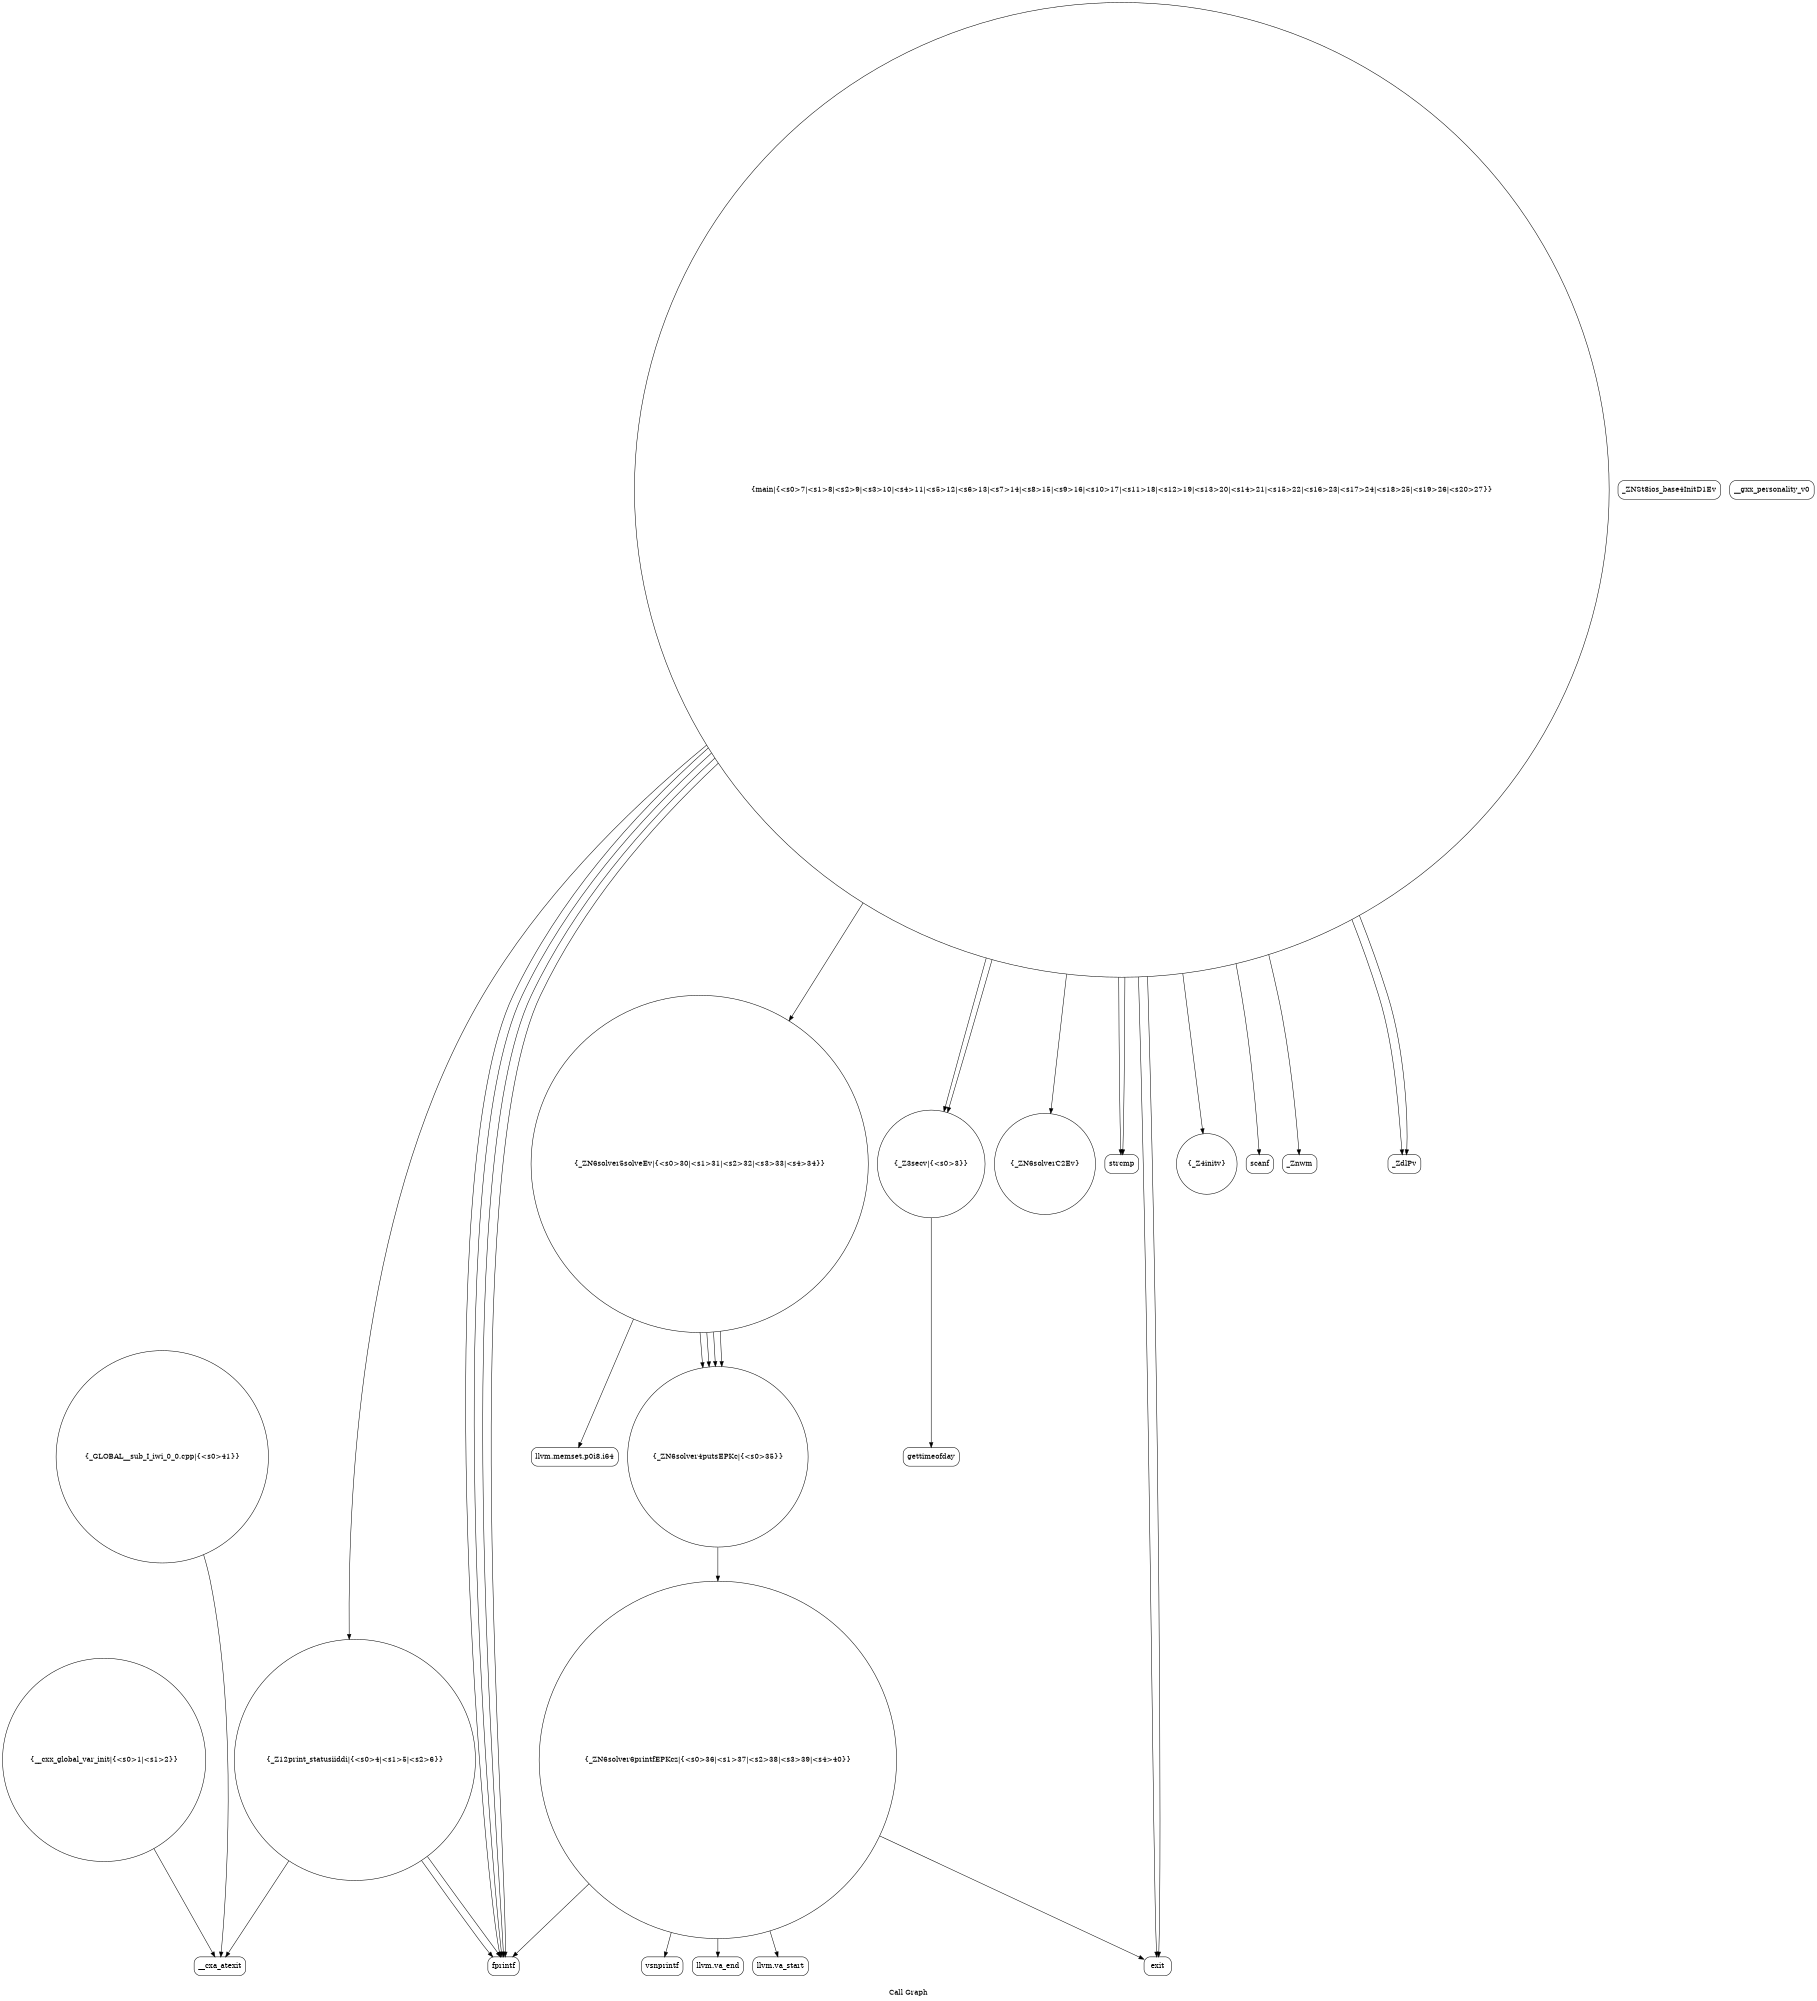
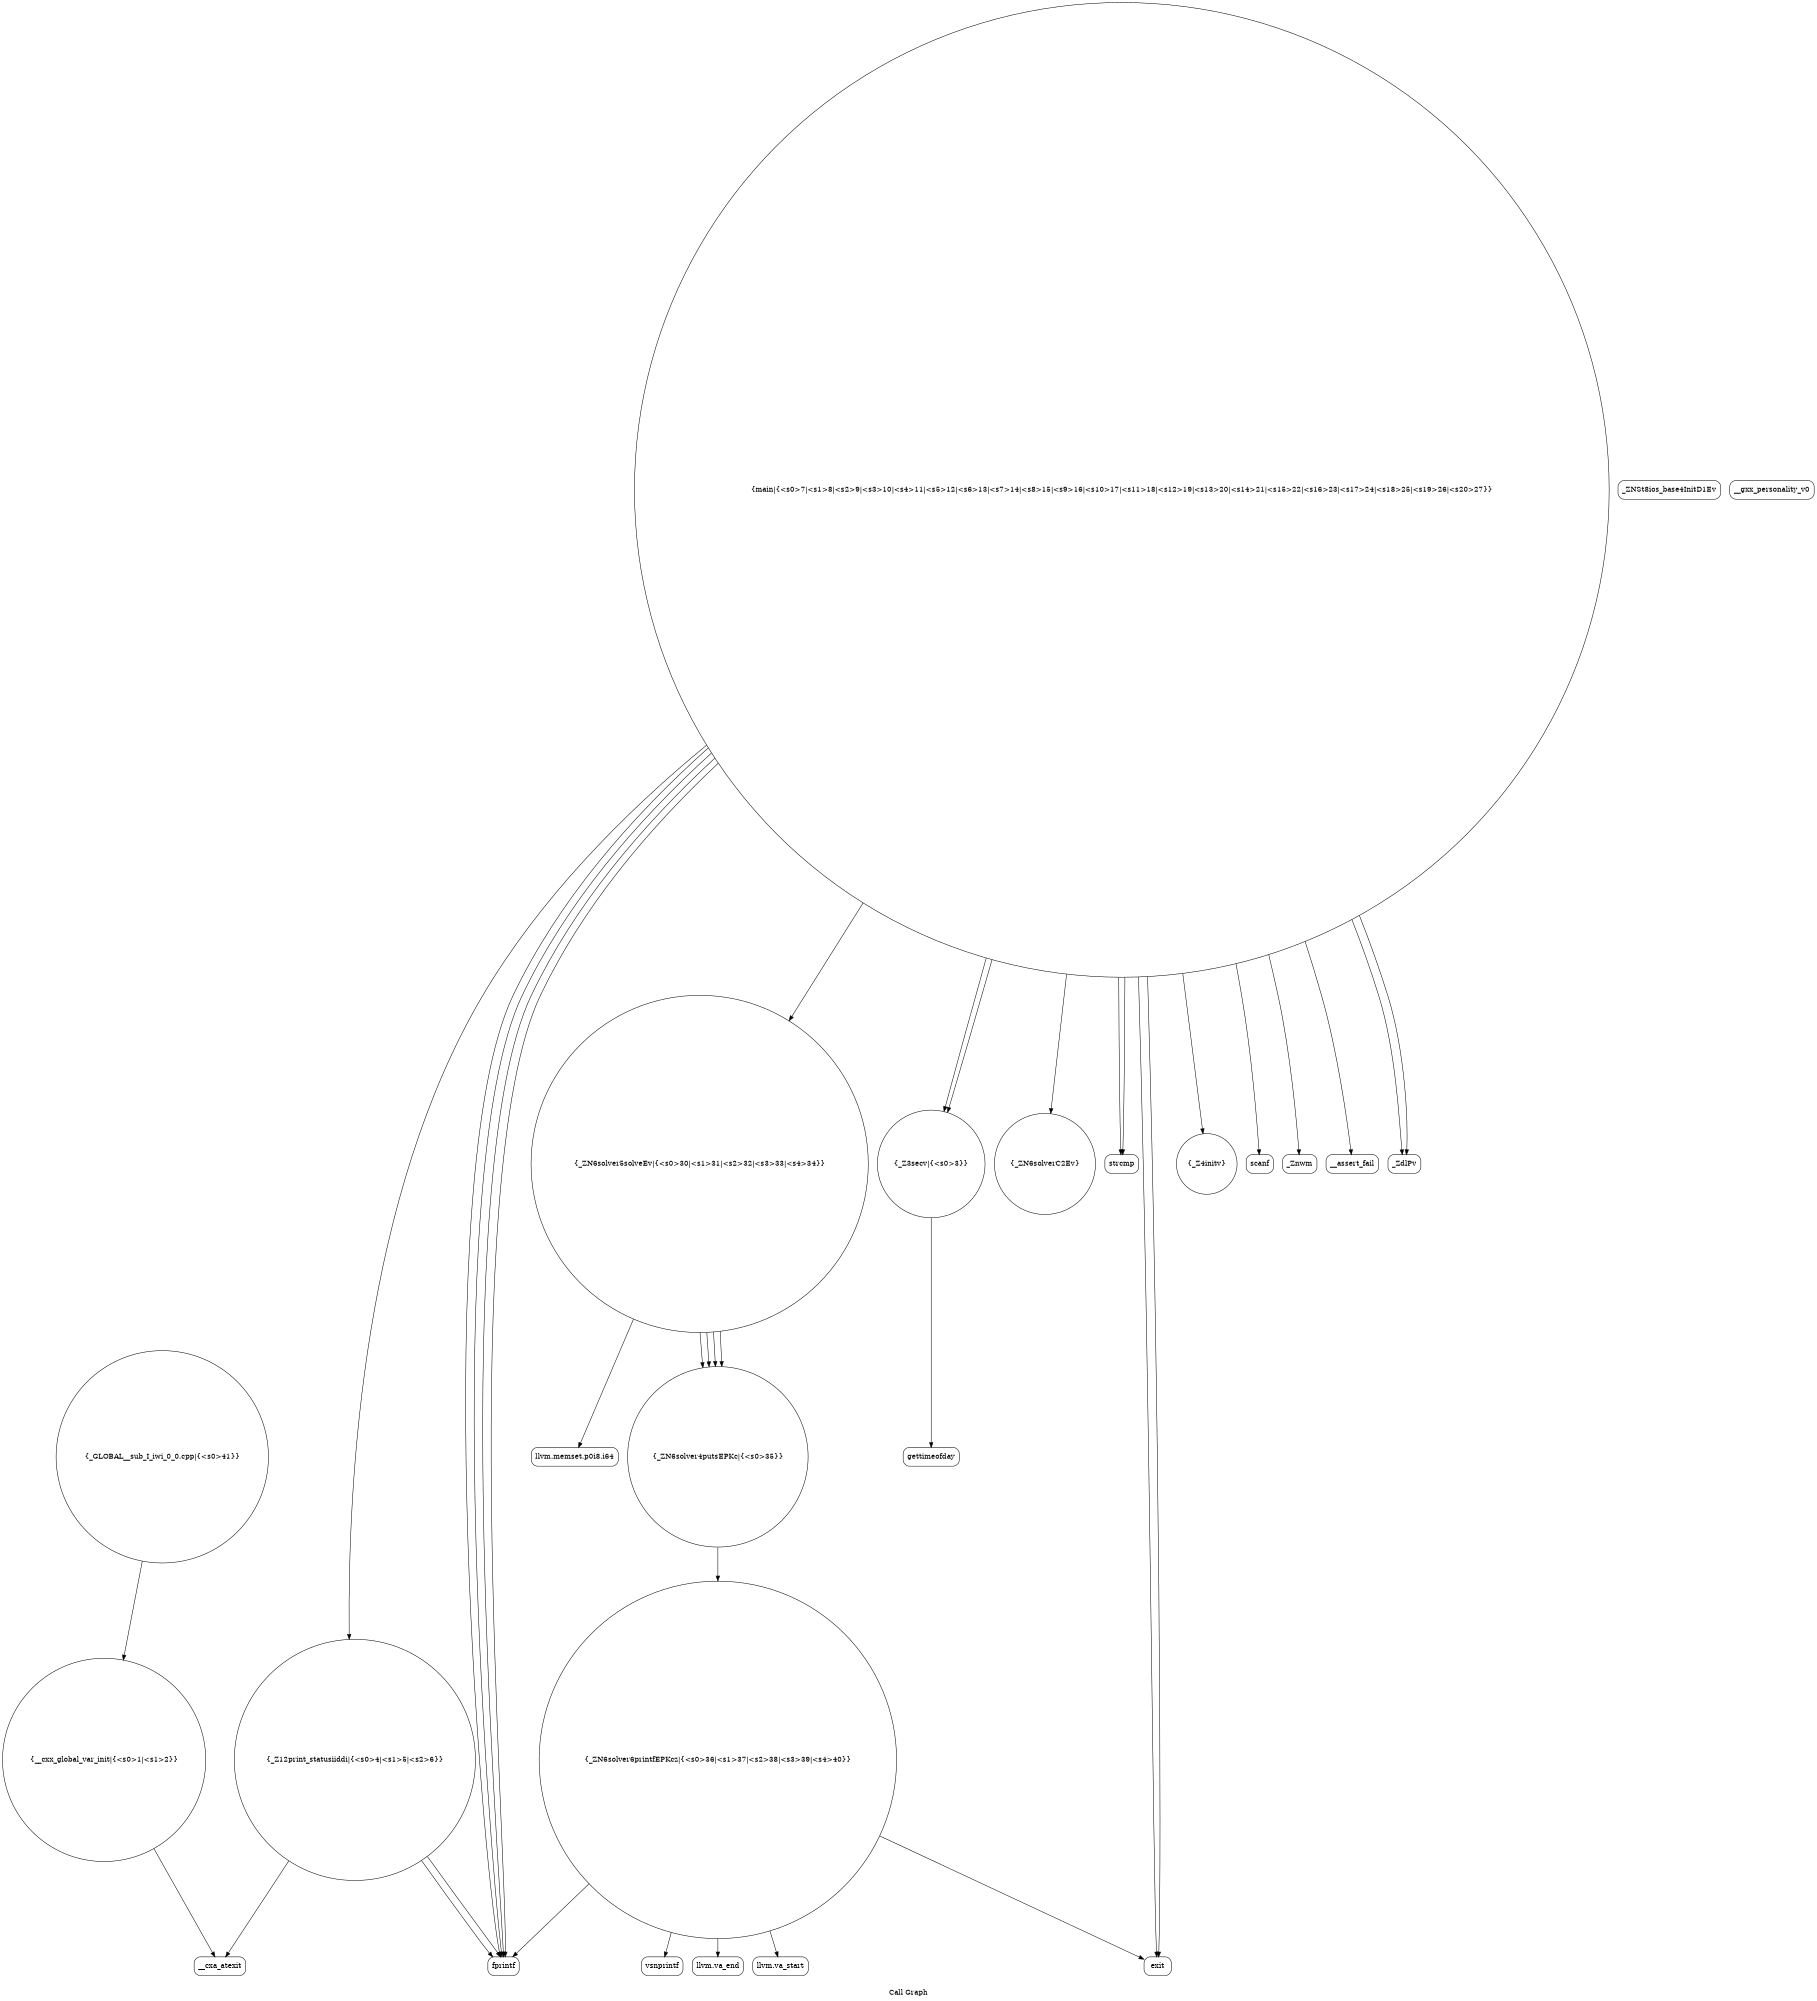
none -> (1352, 1164)
(228, 1753) -> (133, 1608)
